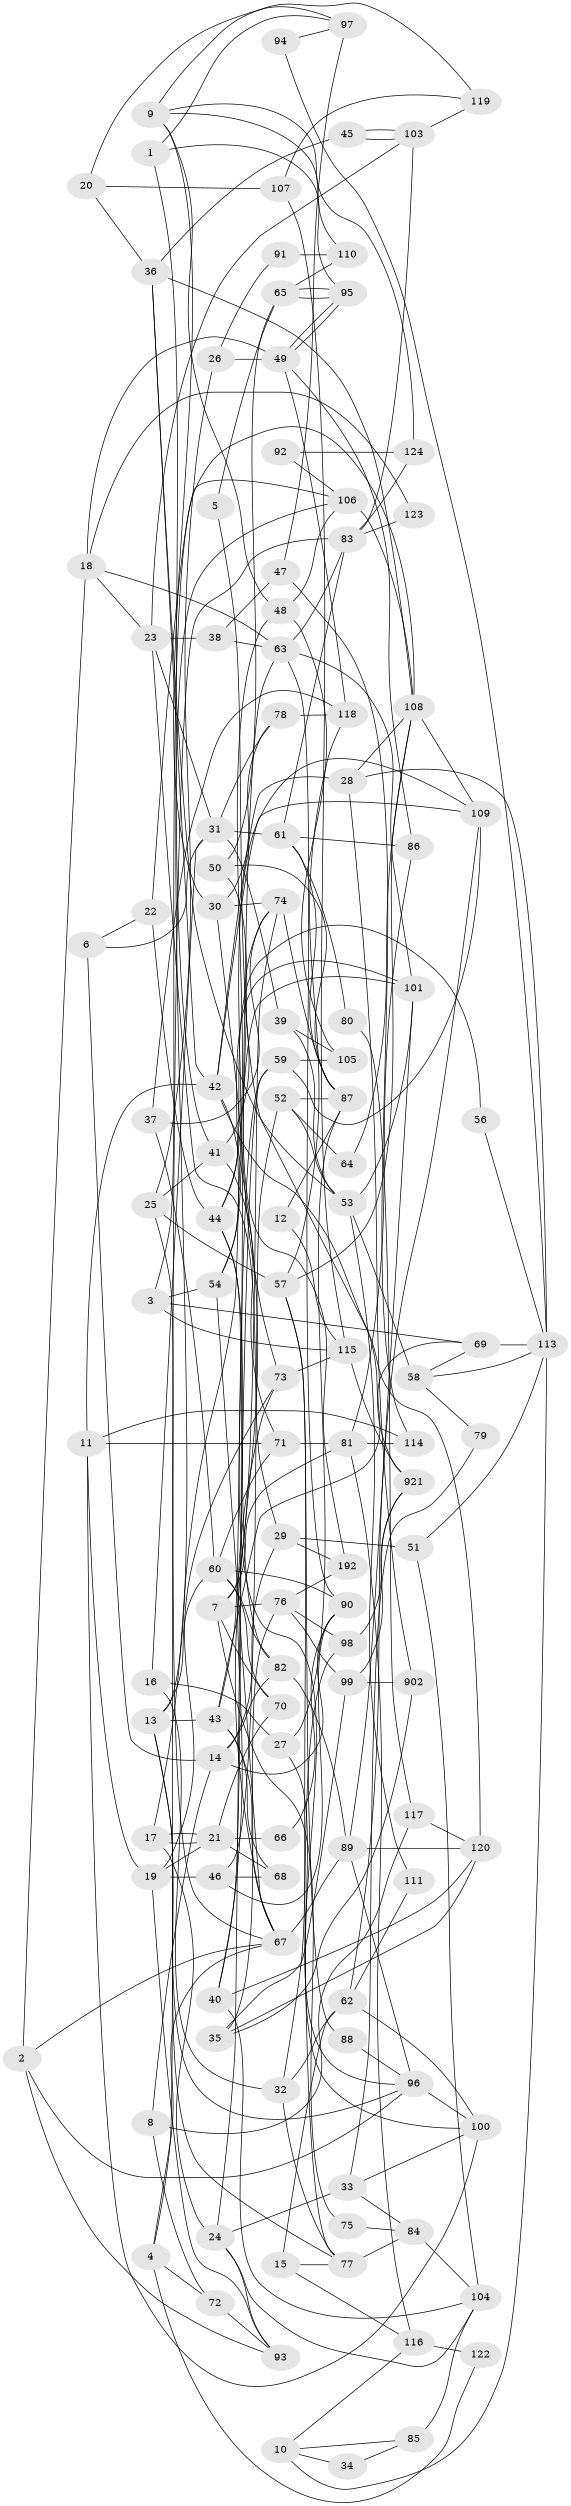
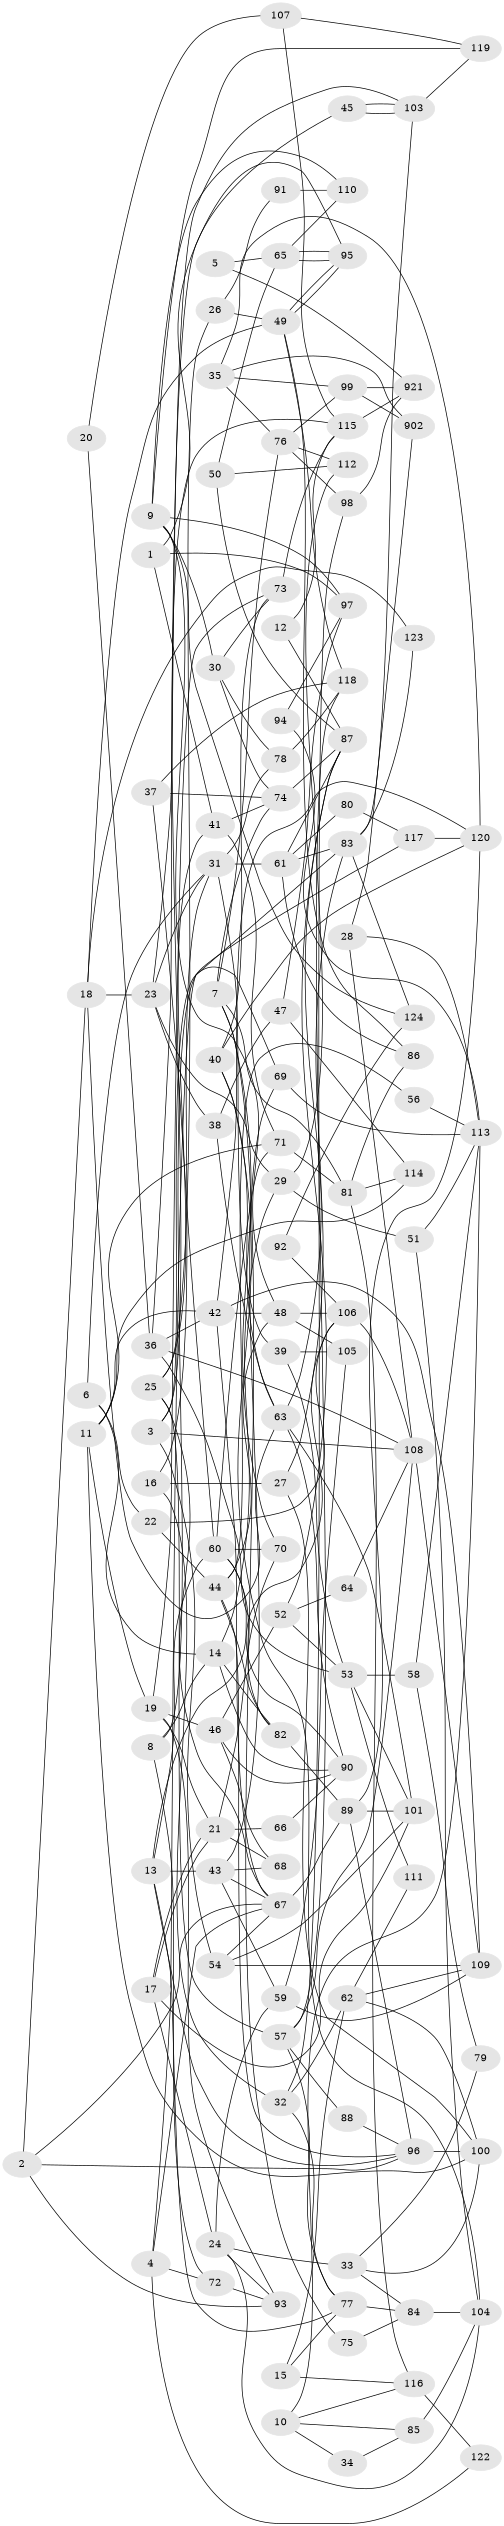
(182, 45) -> (259, 536)
(255, 809) -> (248, 1313)
(448, 1361) -> none
(347, 1567) -> (347, 465)
